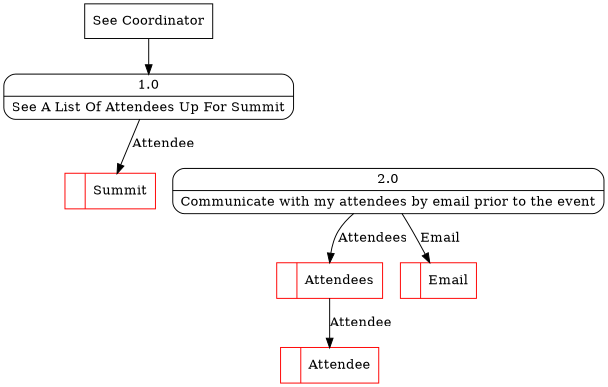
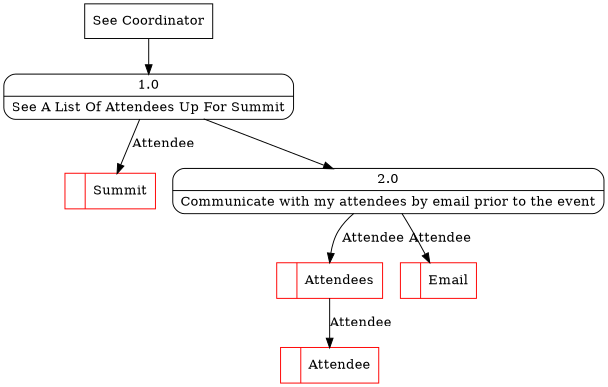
none -> (264, 142)
(373, 238) -> (373, 238)
(440, 238) -> (440, 238)
